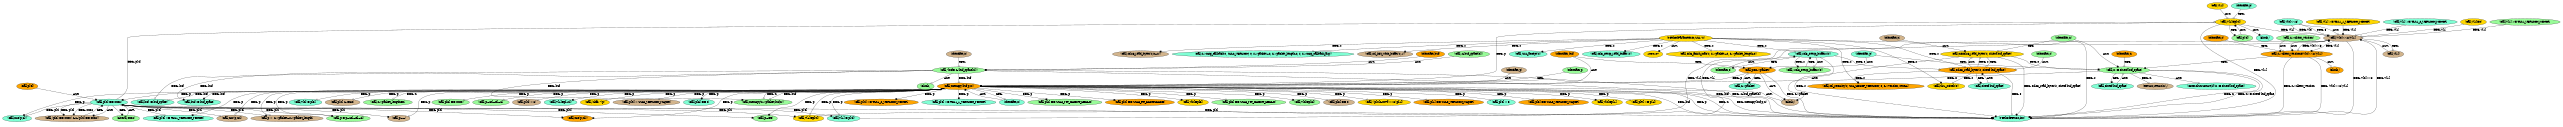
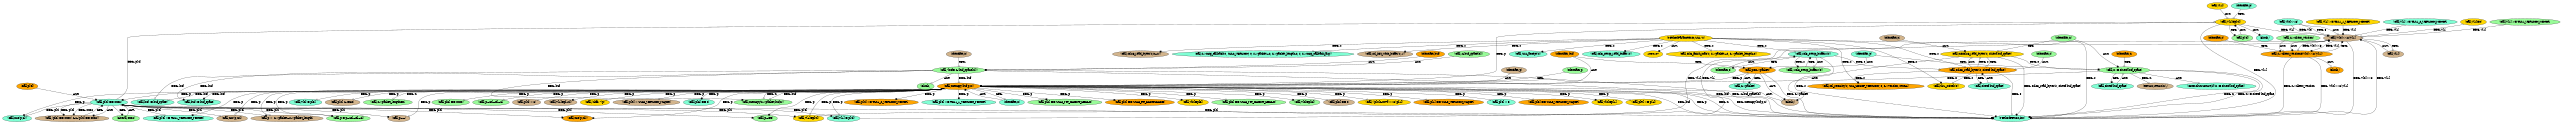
(2209, 62) -> (2334, 50)
(561, 102) -> (561, 102)
